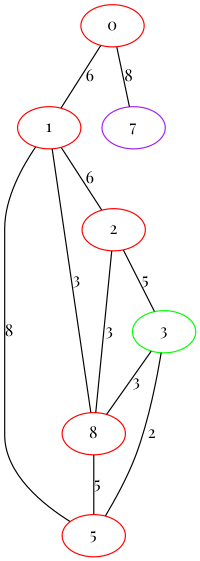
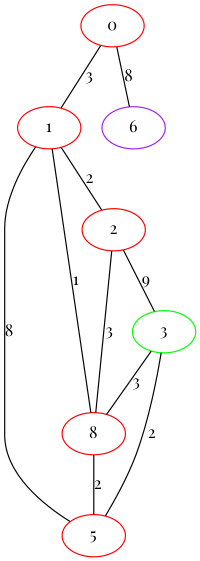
(90, 77) -> (90, 77)
(134, 128) -> (134, 128)
(90, 179) -> (90, 179)
(77, 281) -> (76, 281)
(146, 281) -> (147, 281)
(98, 485) -> (98, 485)
